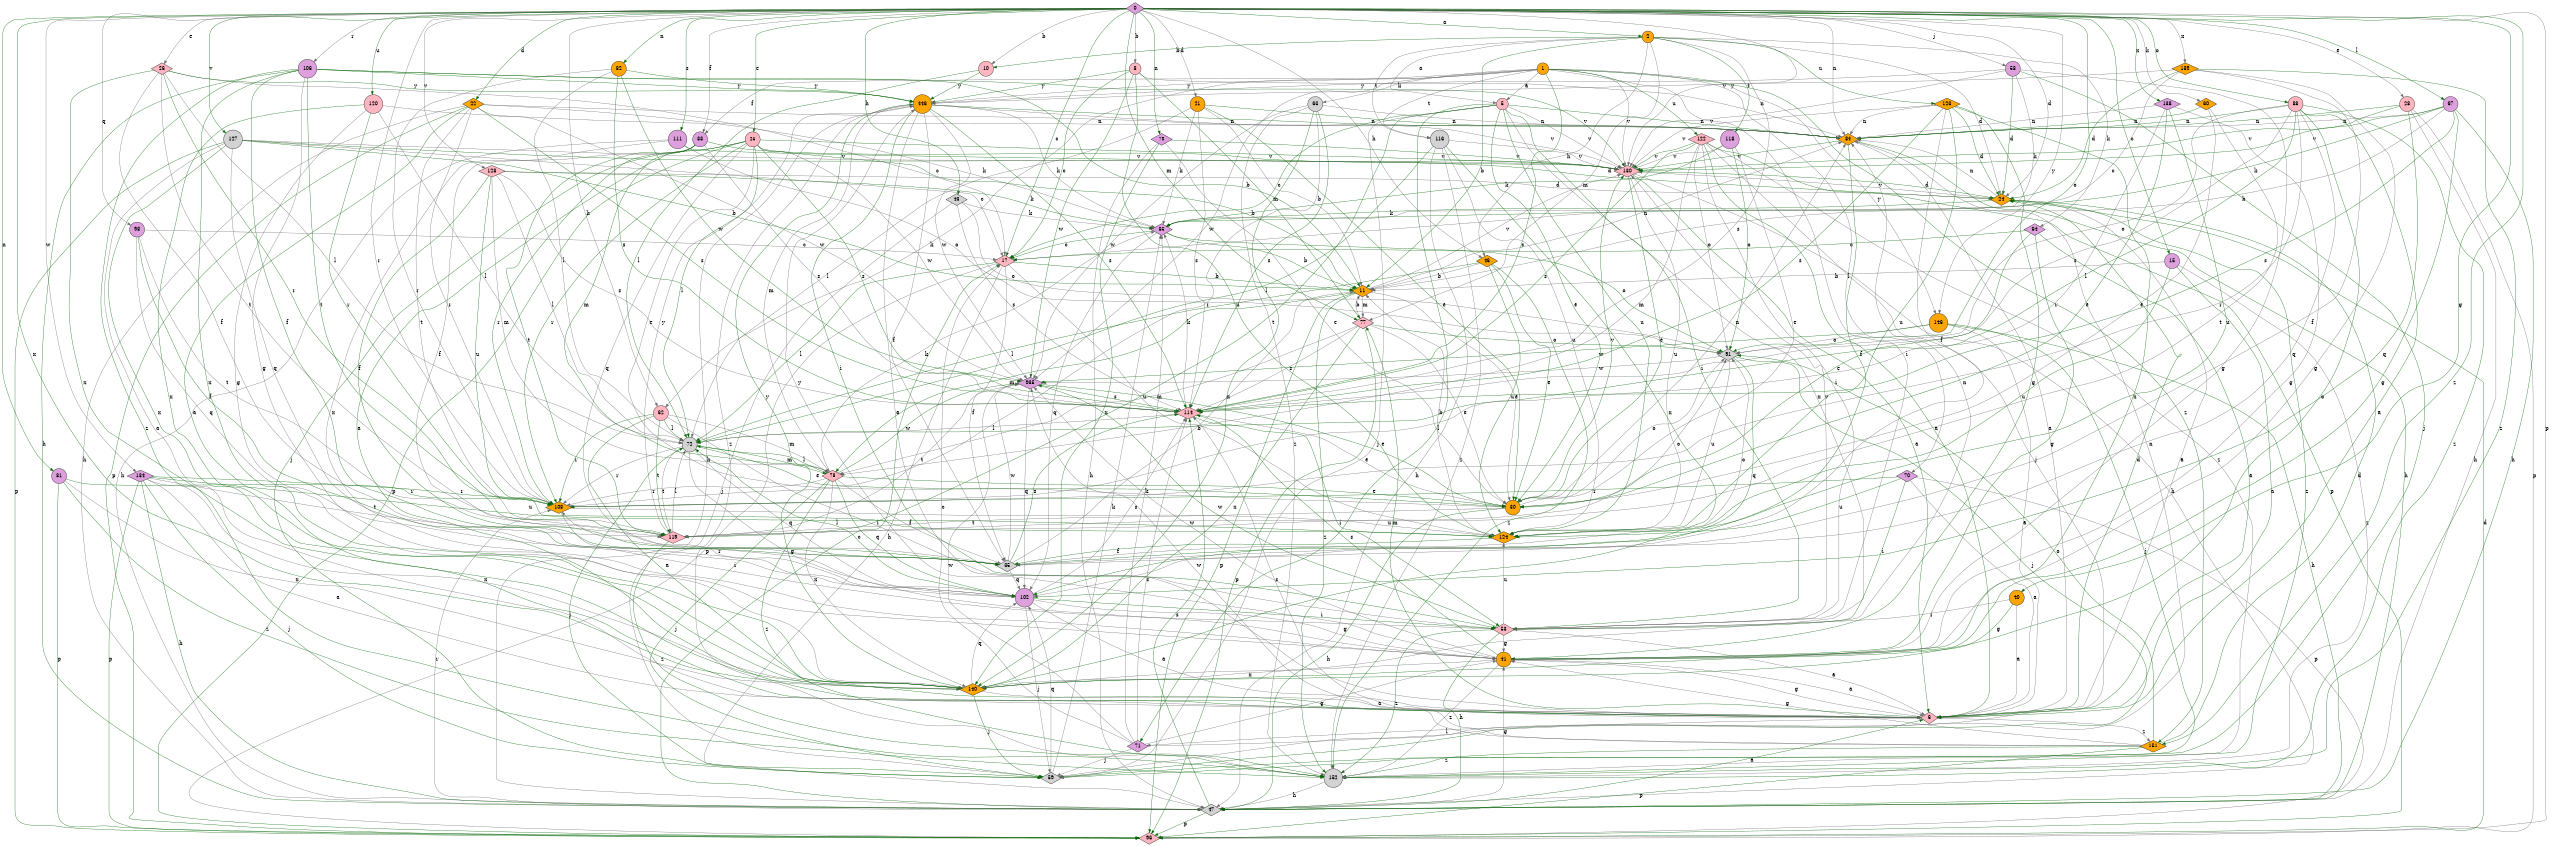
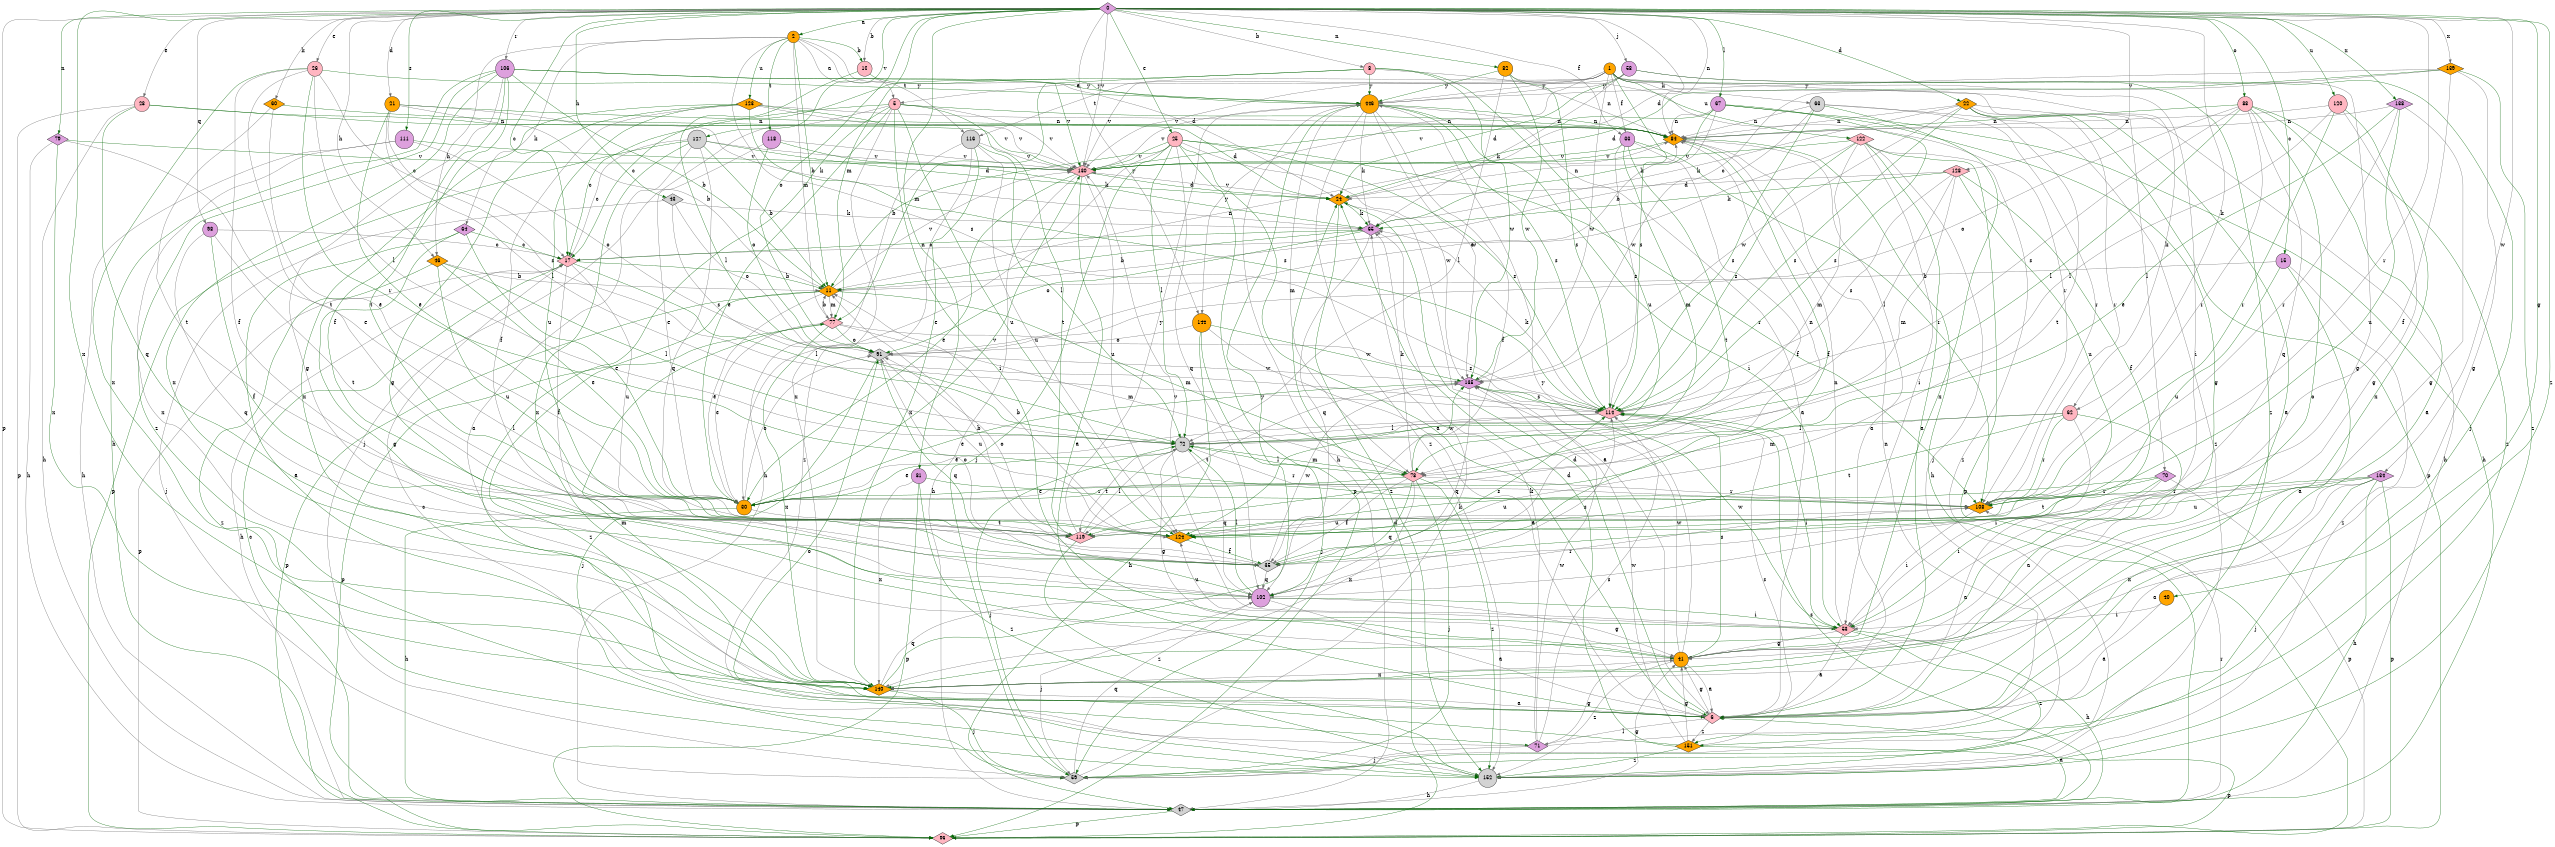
(162, 69) -> (315, 69)
(1938, 323) -> (1202, 323)
(1030, 383) -> (1469, 383)
(1772, 657) -> none
